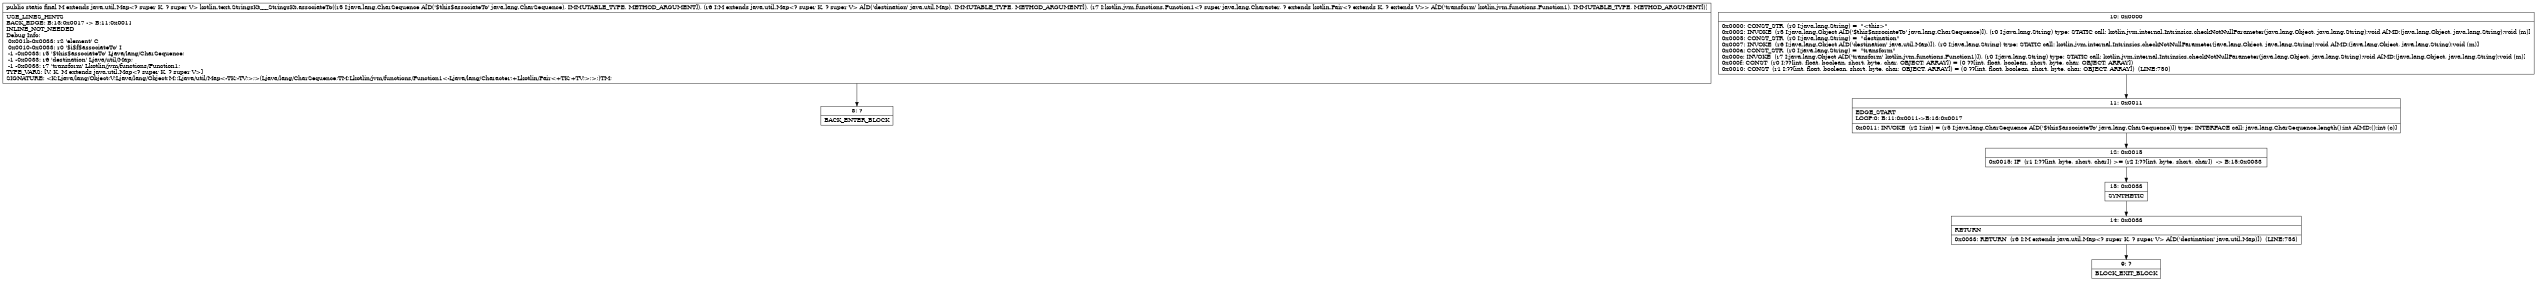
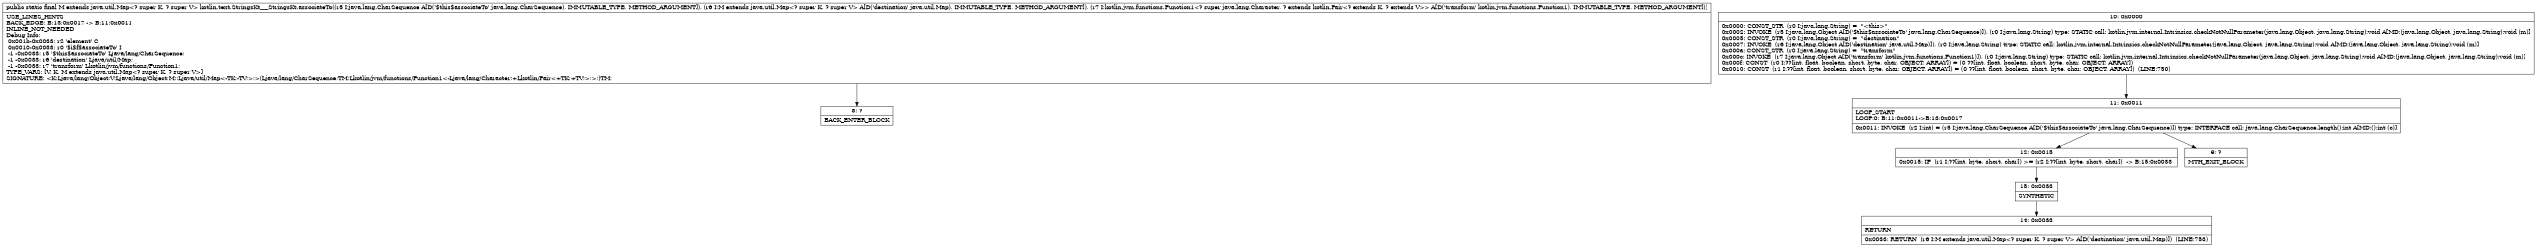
(1876, 112) -> (1875, 112)
(2126, 250) -> (2178, 140)
(2126, 273) -> (2216, 162)
